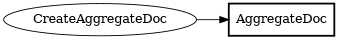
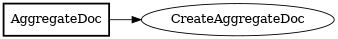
(208, 20) -> (121, 20)
